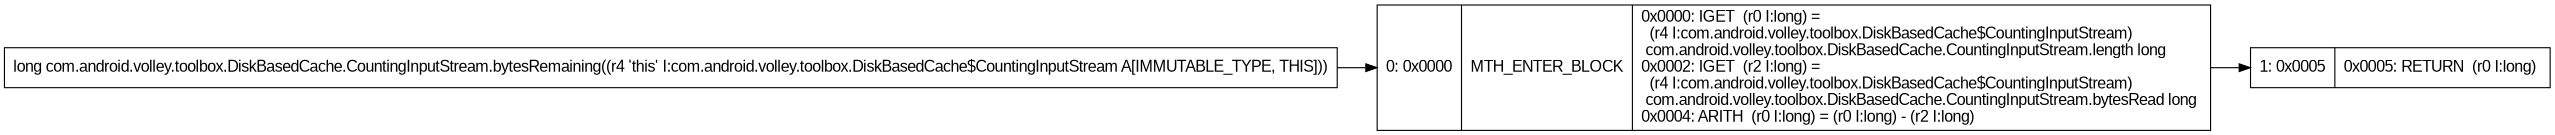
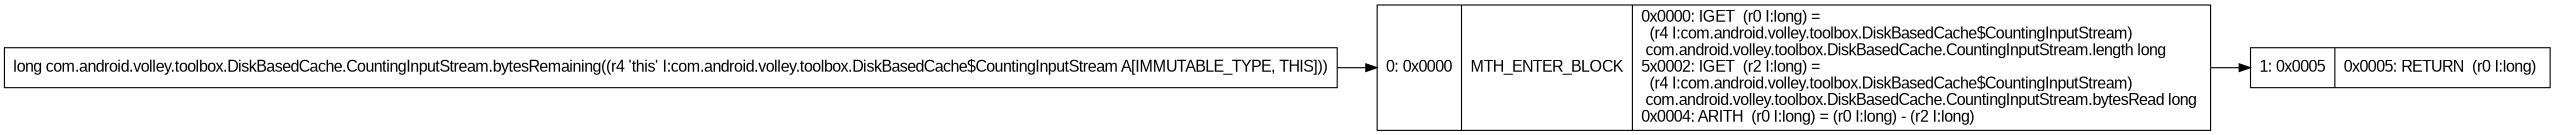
(1733, 67) -> (1733, 67)
